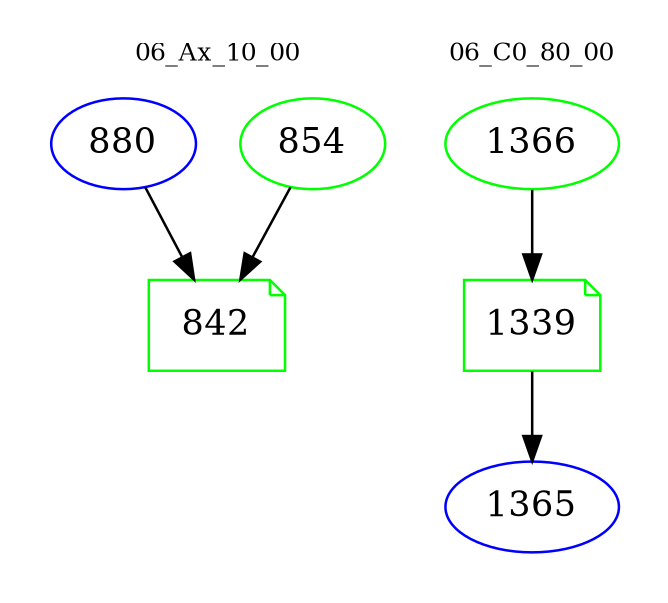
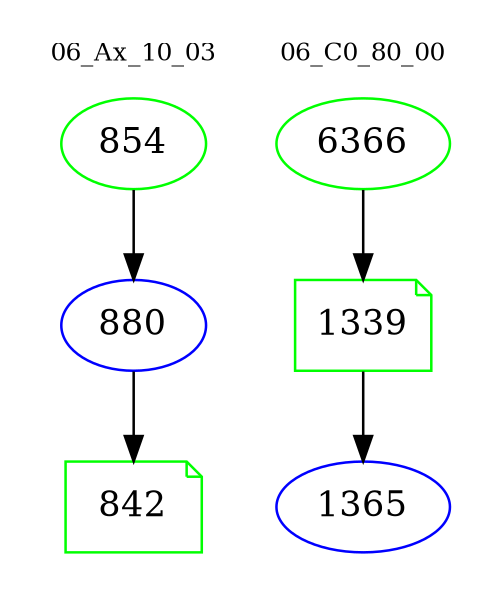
(218, 54) -> (134, 54)
(532, 144) -> (363, 144)
(272, 222) -> (134, 222)
